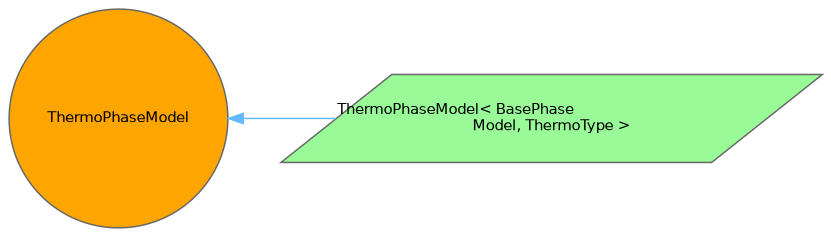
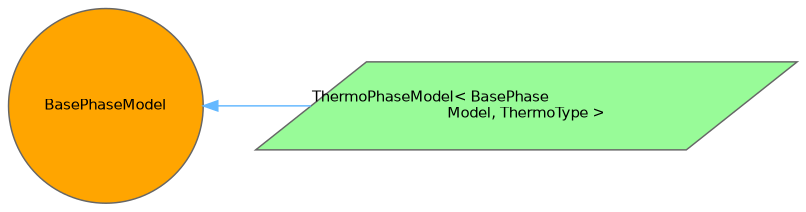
(118, 118) -> (106, 106)
